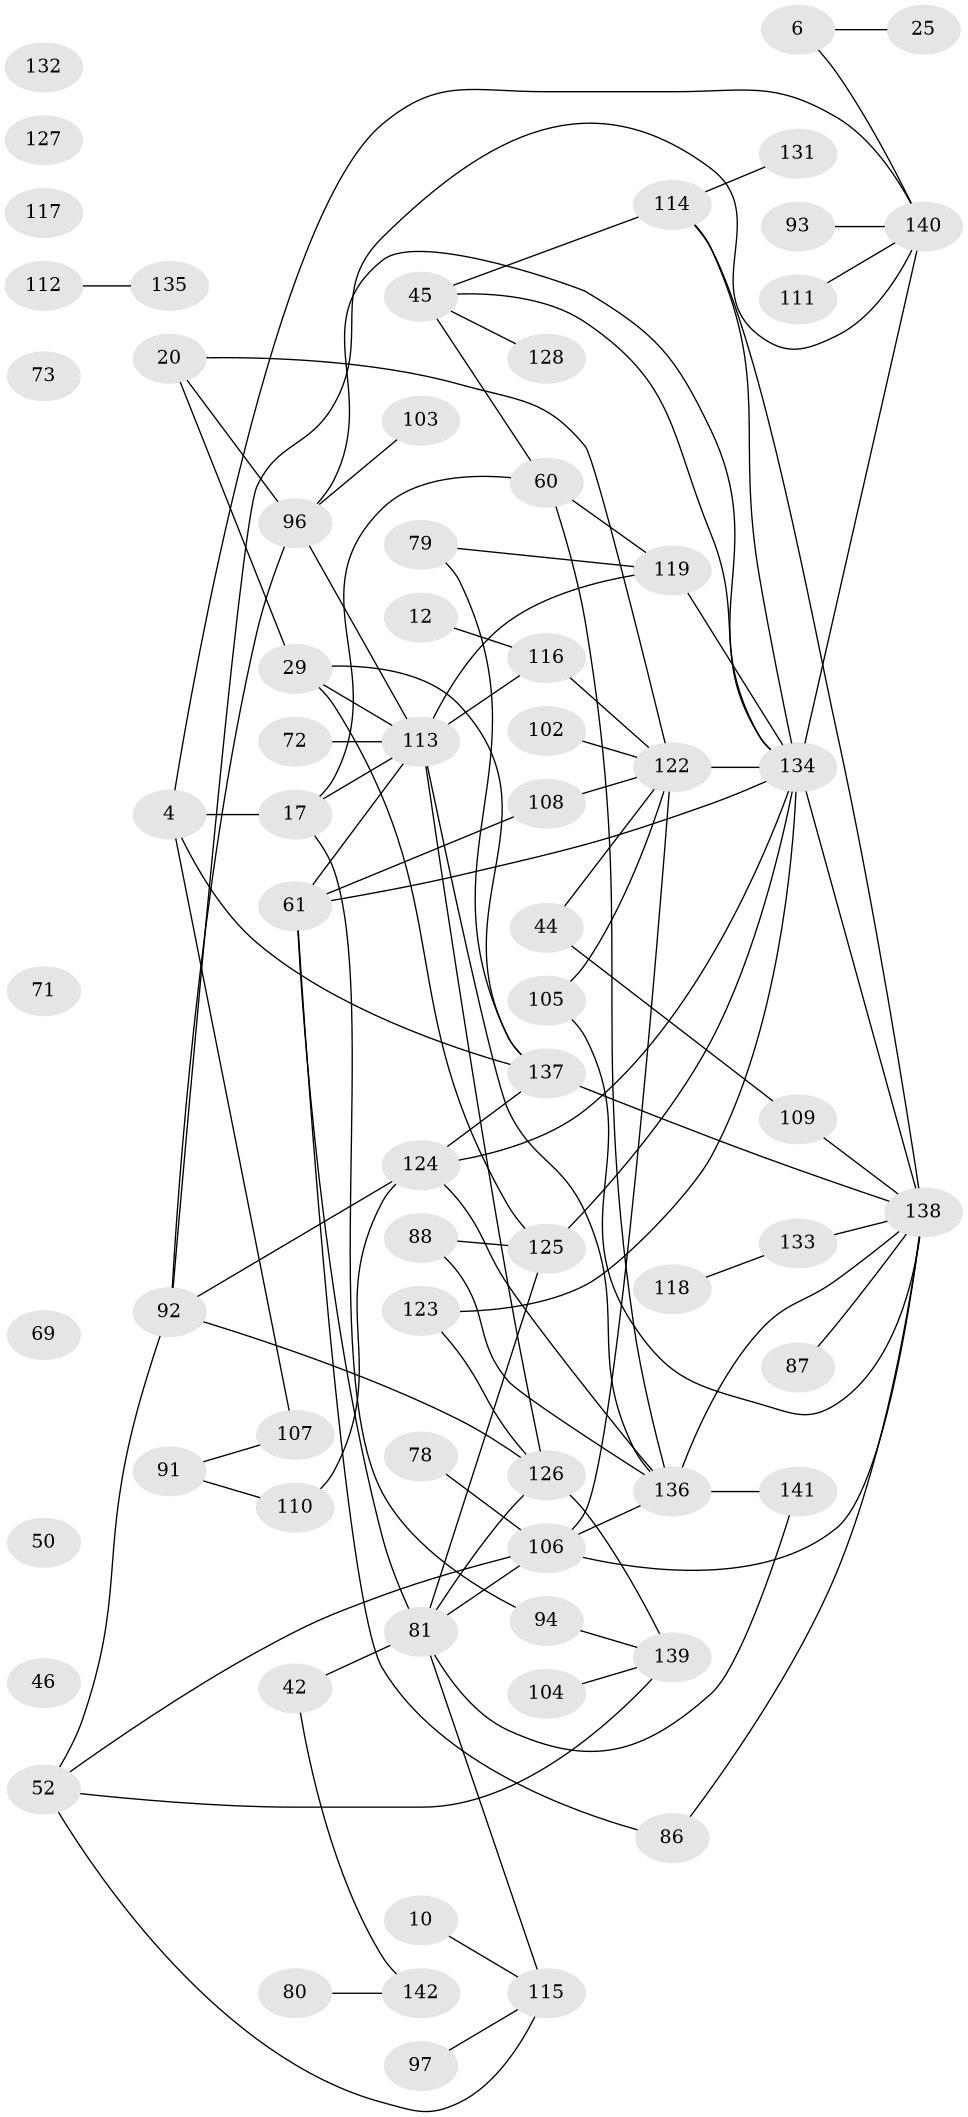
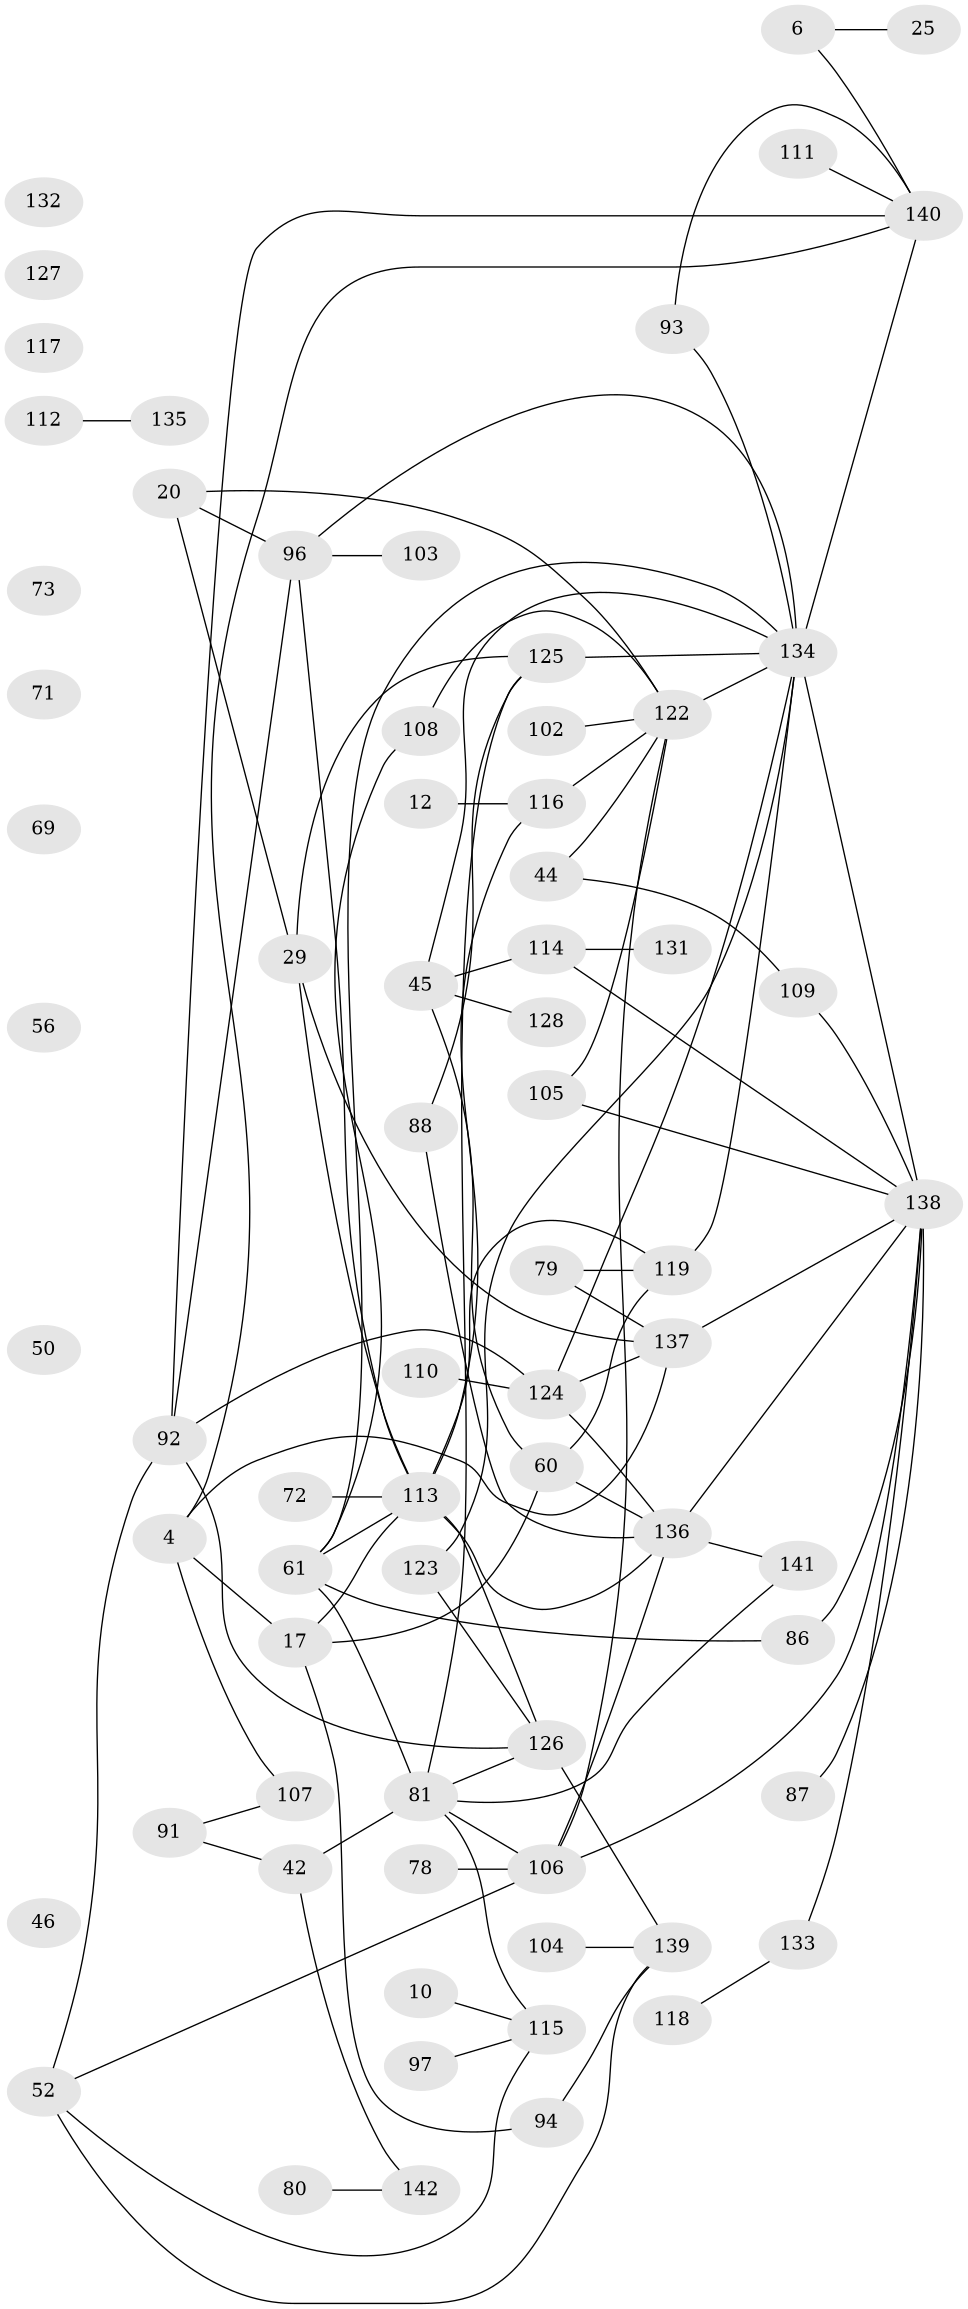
(750, 481) -> (742, 441)
none -> (44, 1028)
(232, 1489) -> (232, 1851)
